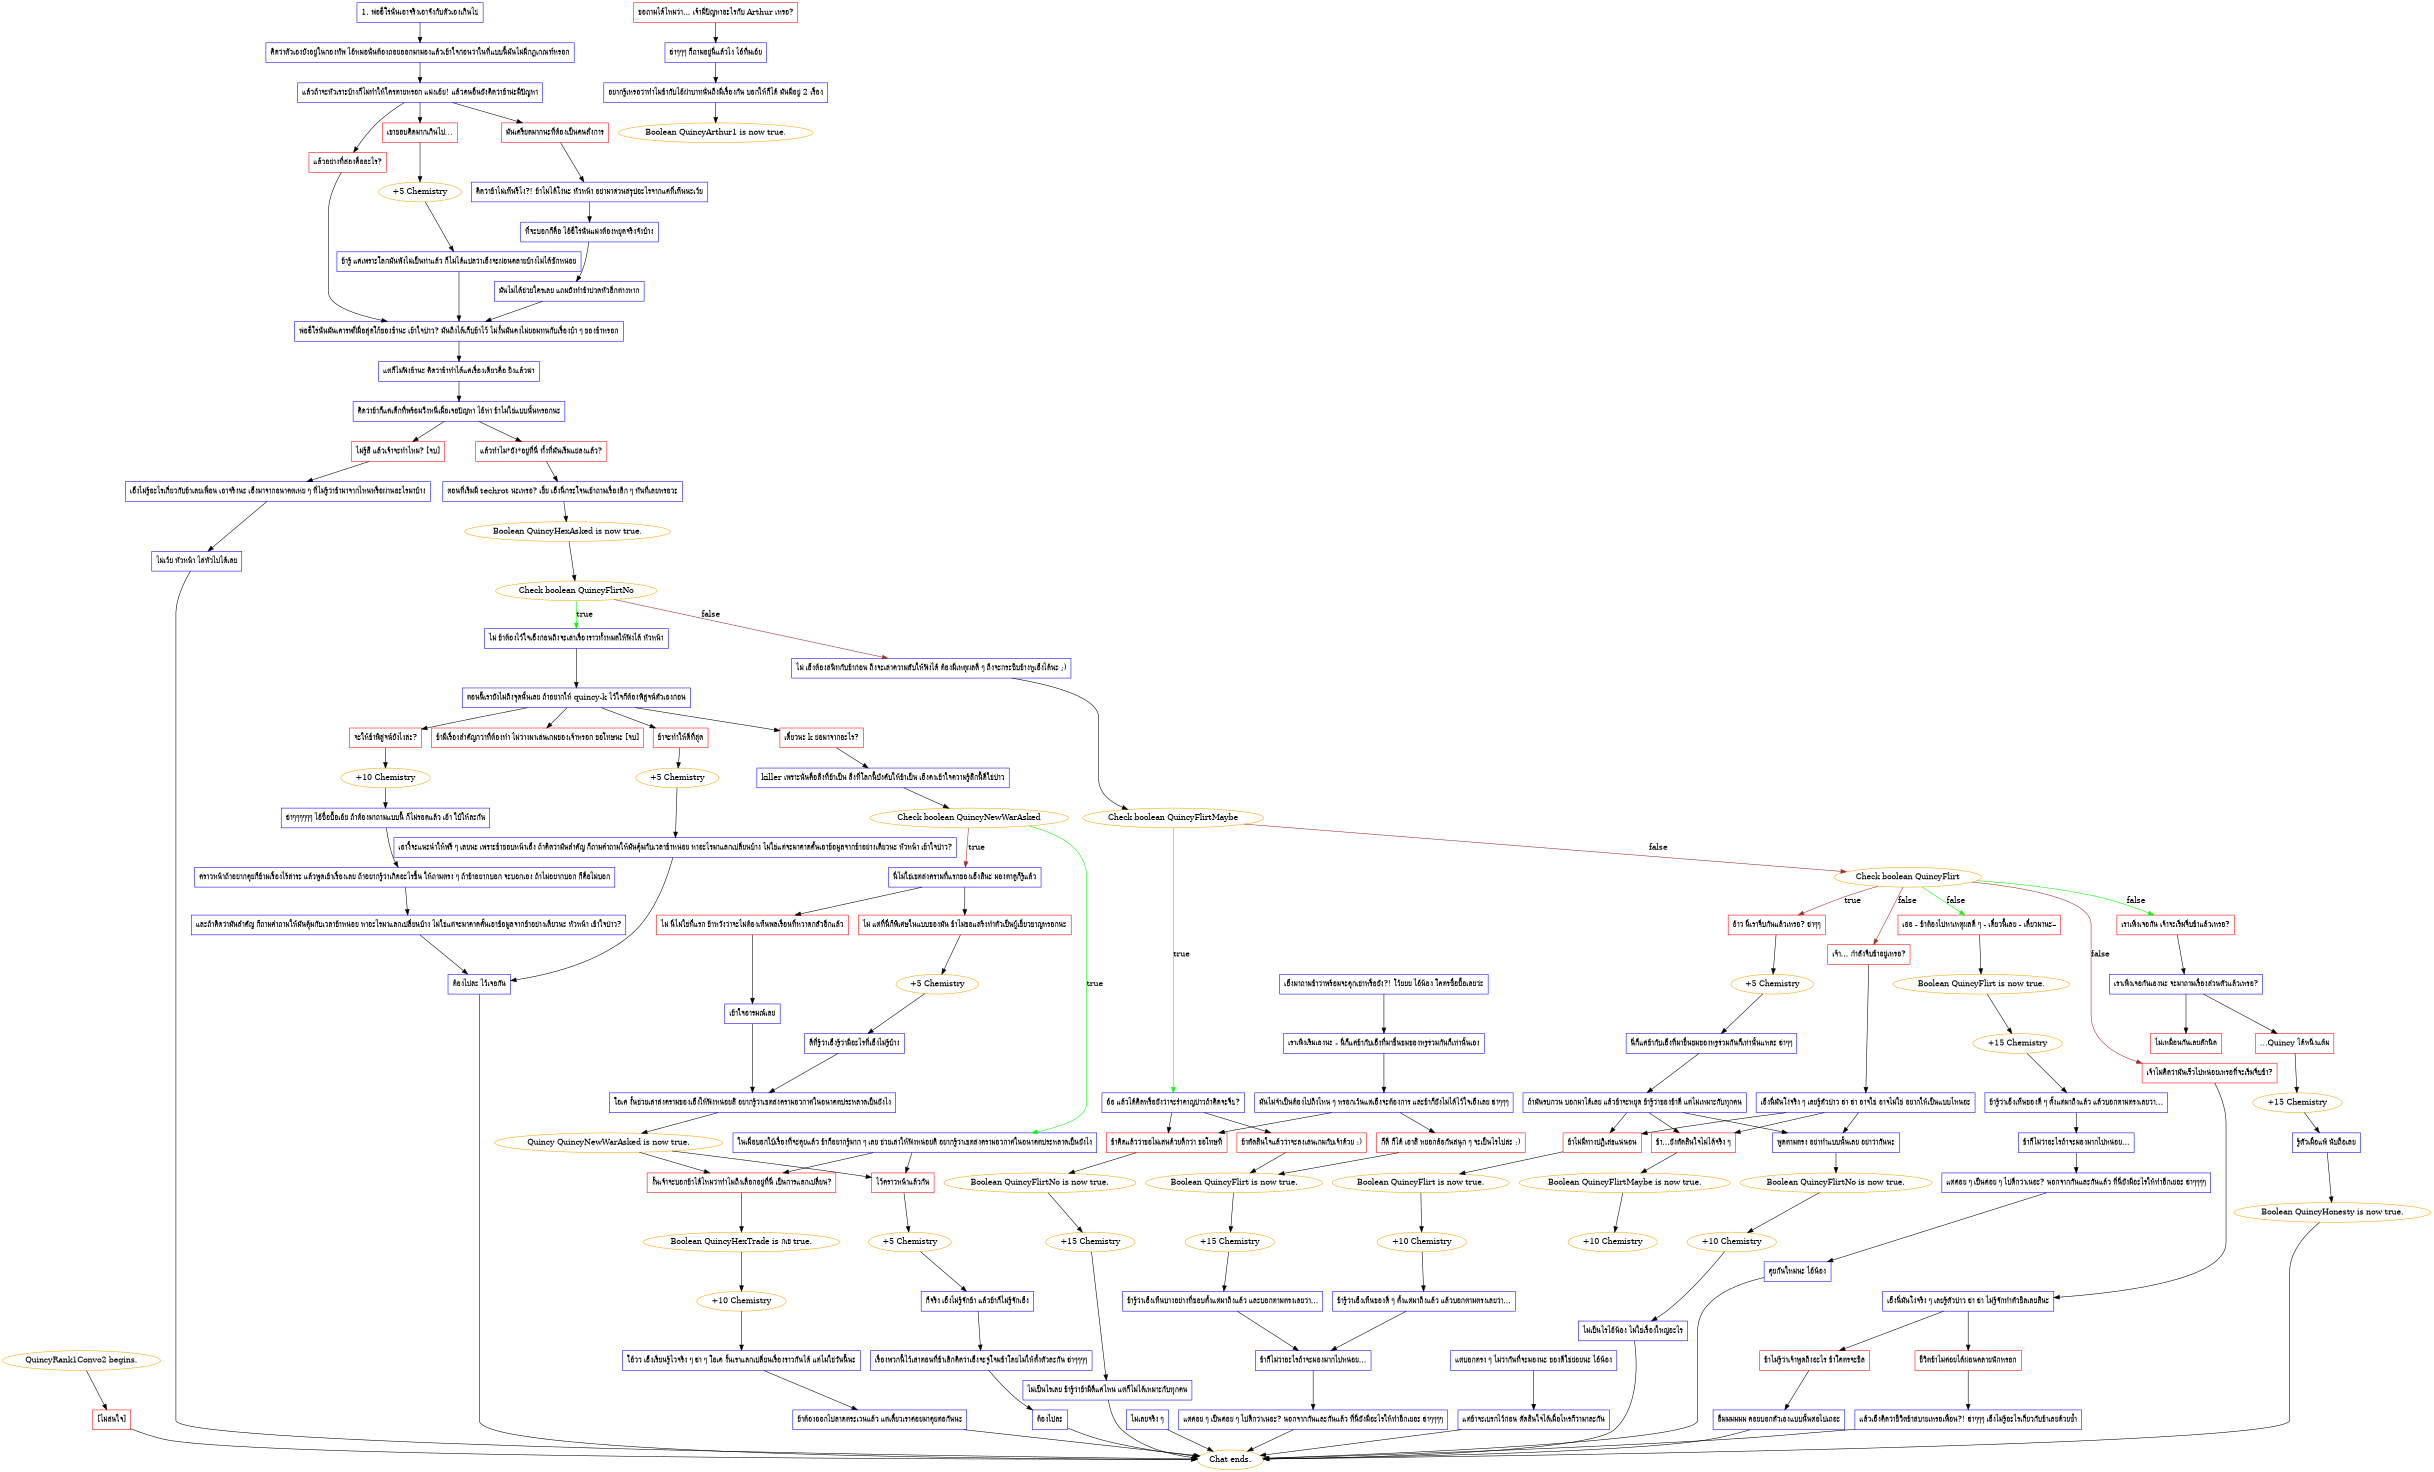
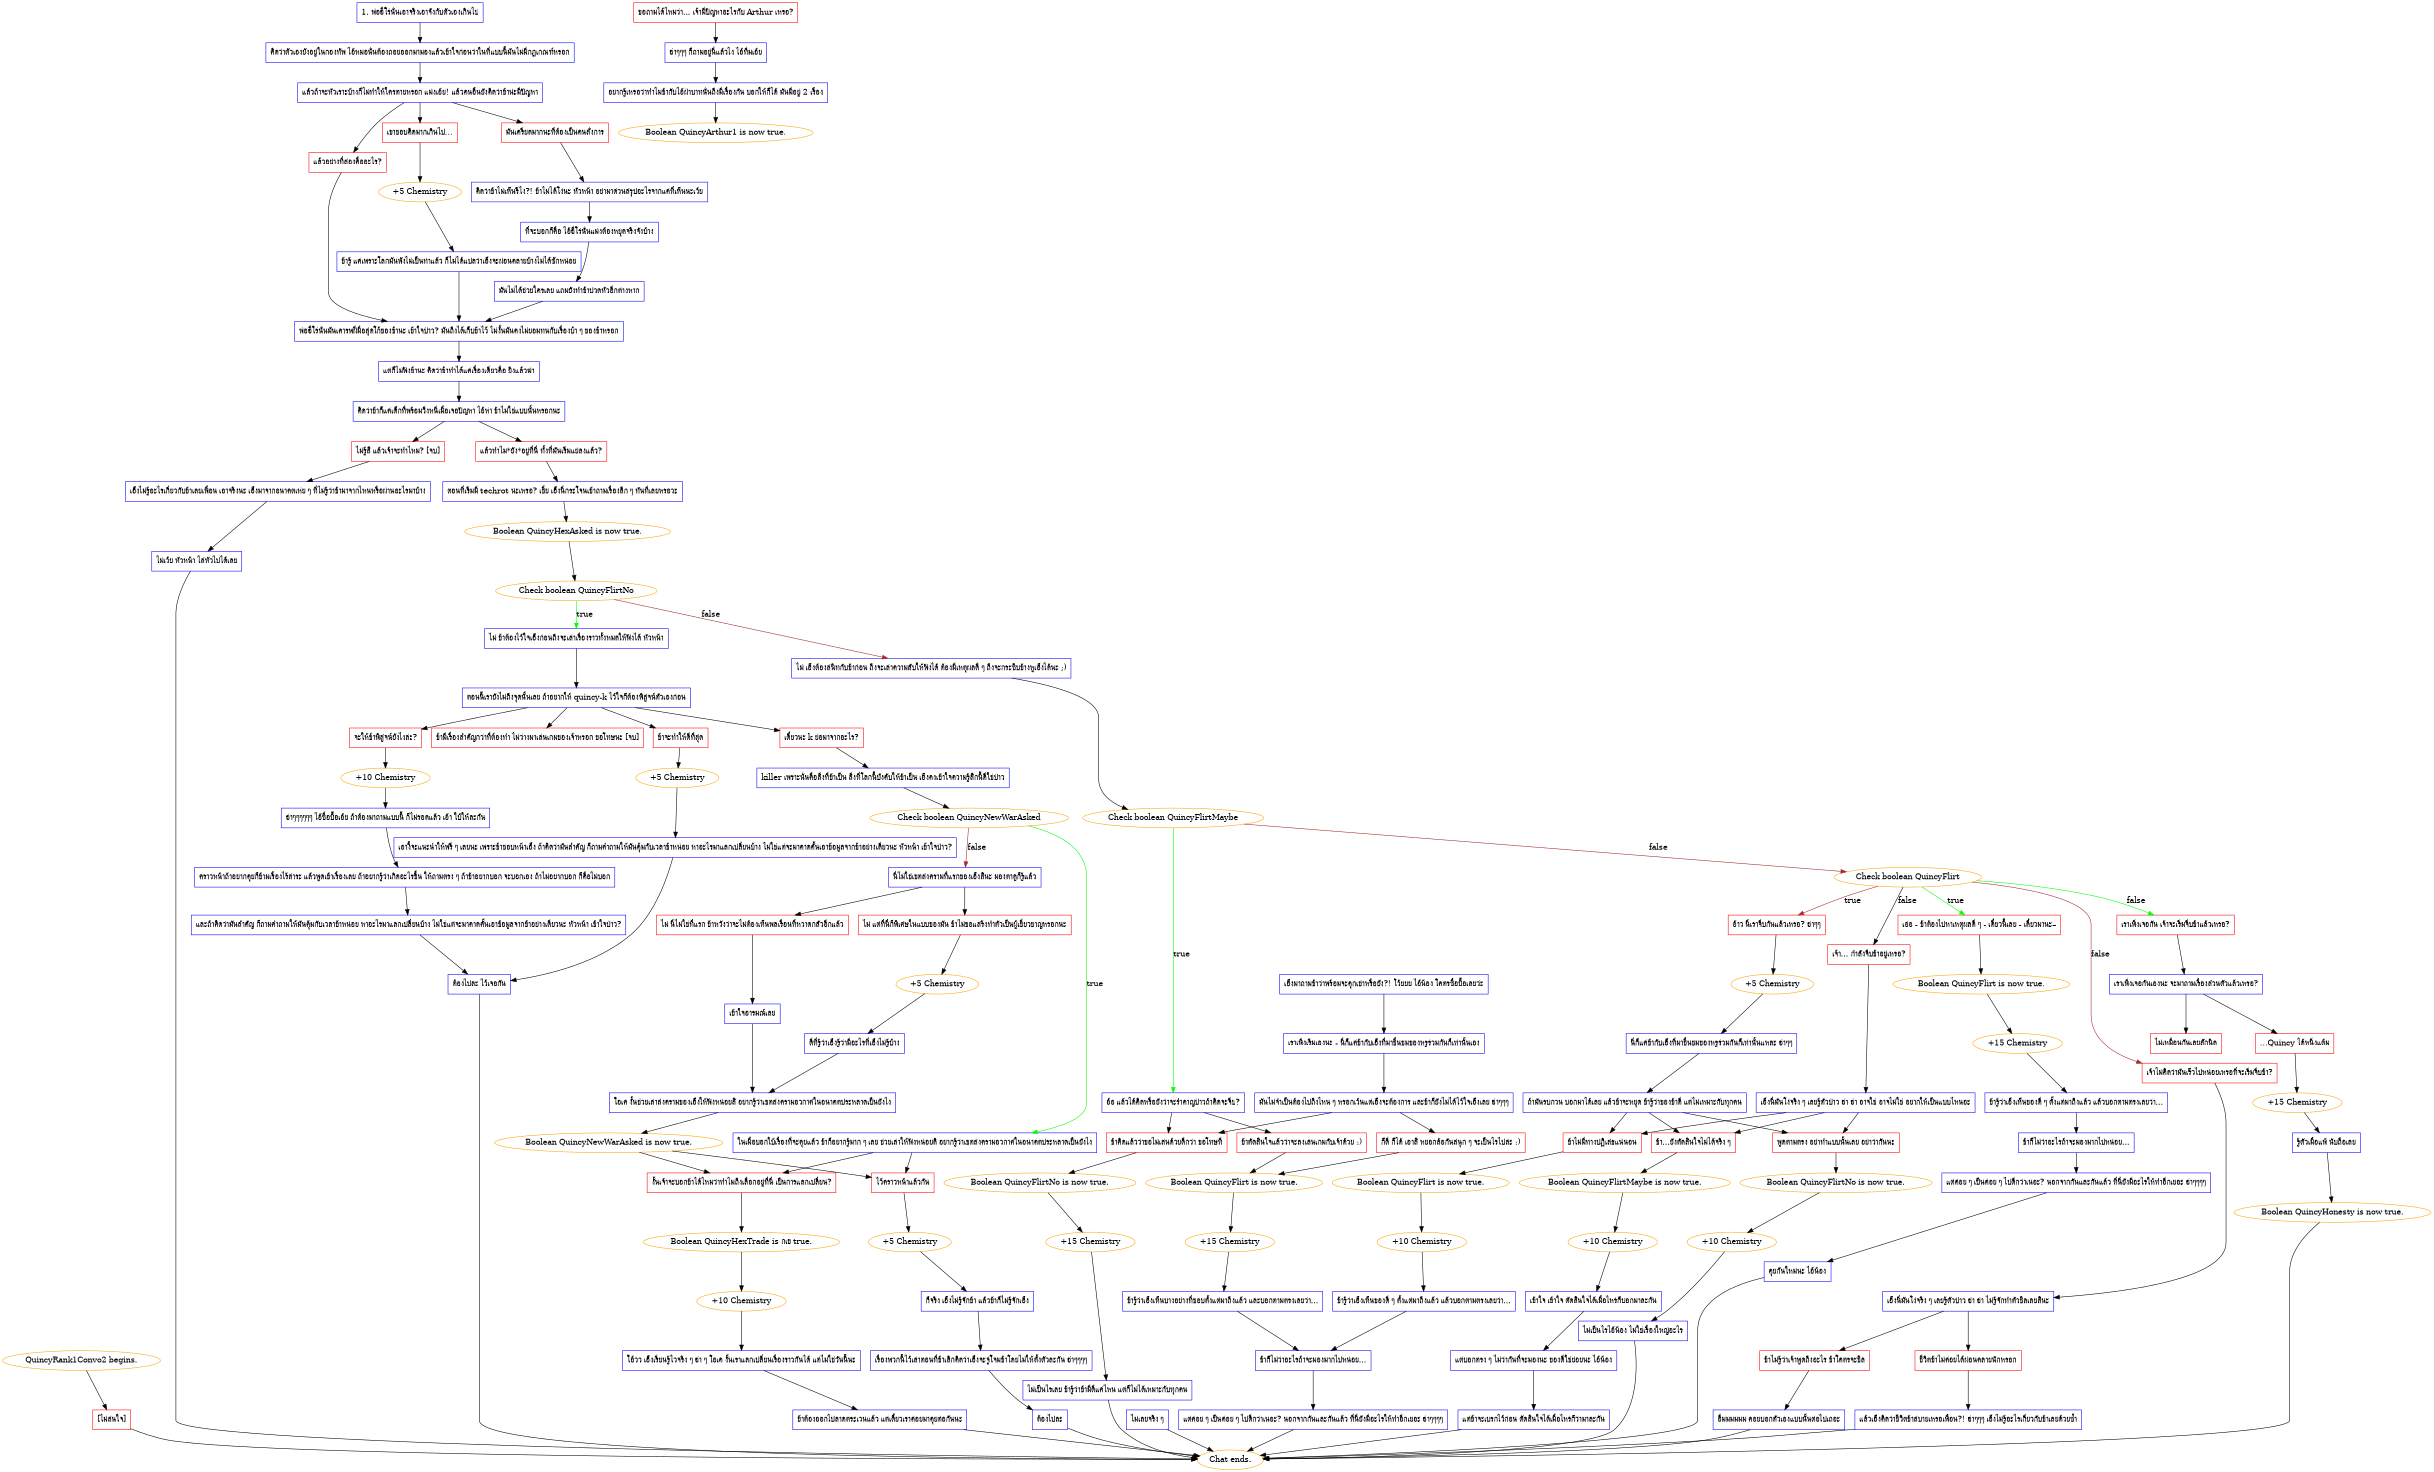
(977, 848) -> (977, 848)
(1956, 901) -> (1956, 901)
(1890, 913) -> (1890, 913)
(609, 1143) -> (609, 1143)
(1836, 1143) -> (1836, 1143)
none -> (1593, 1301)
